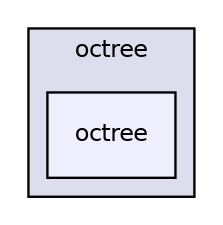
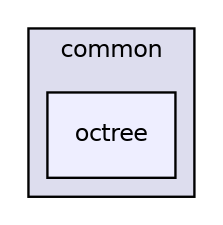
(111, 51) -> (111, 51)
